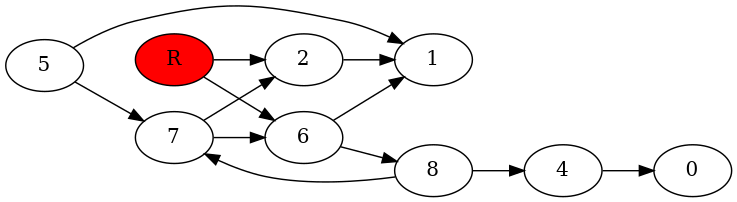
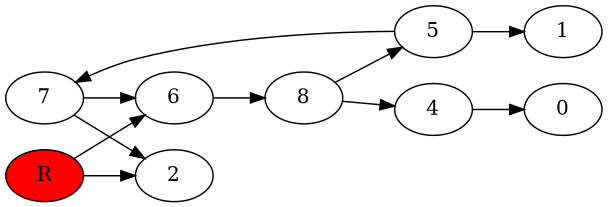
(362, 60) -> none
(362, 102) -> none
(305, 181) -> (362, 68)
